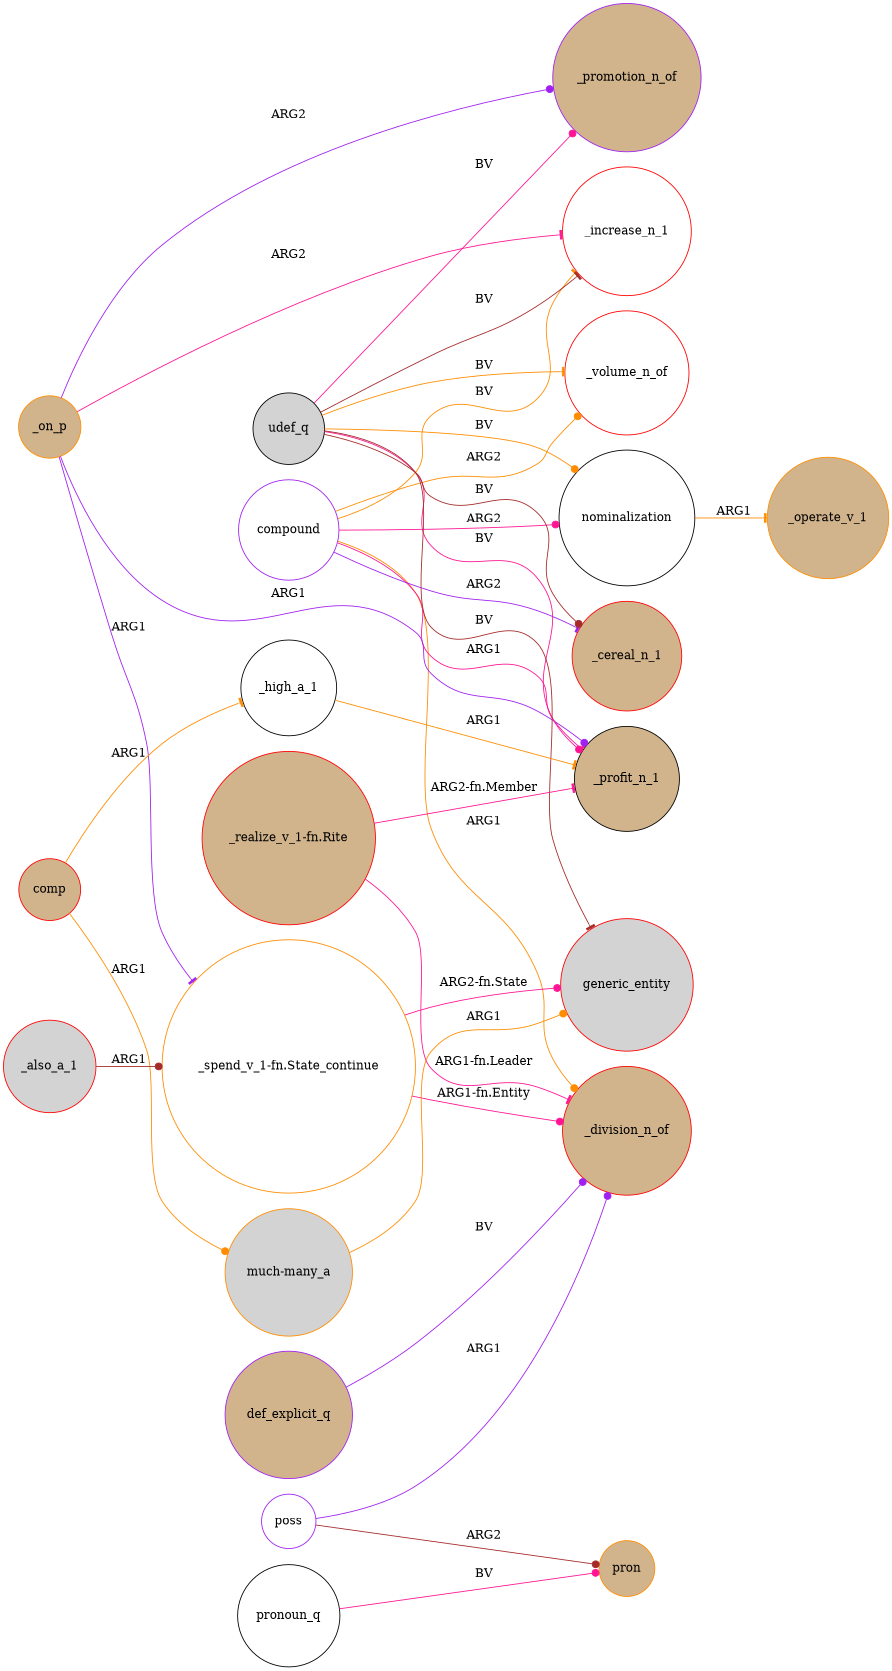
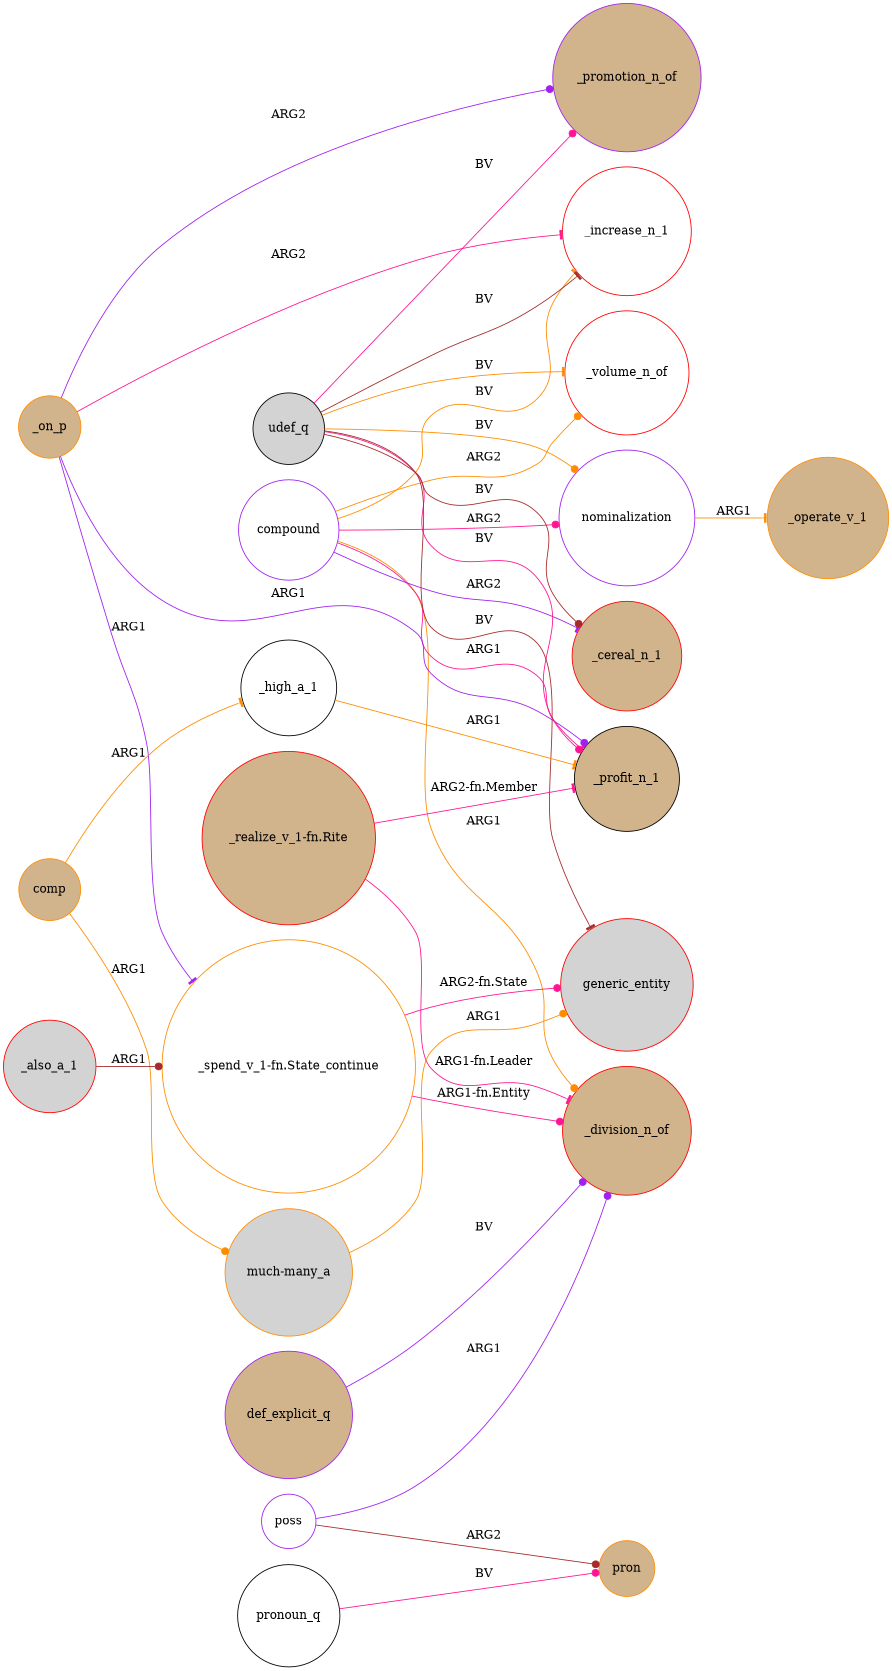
(627, 518) -> (627, 518)
(50, 890) -> (50, 890)
